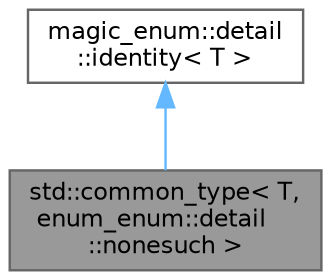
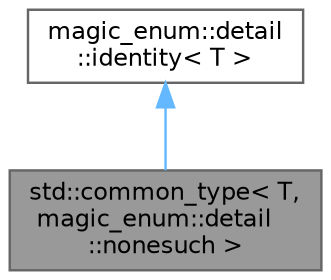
(166, 220) -> (166, 220)
